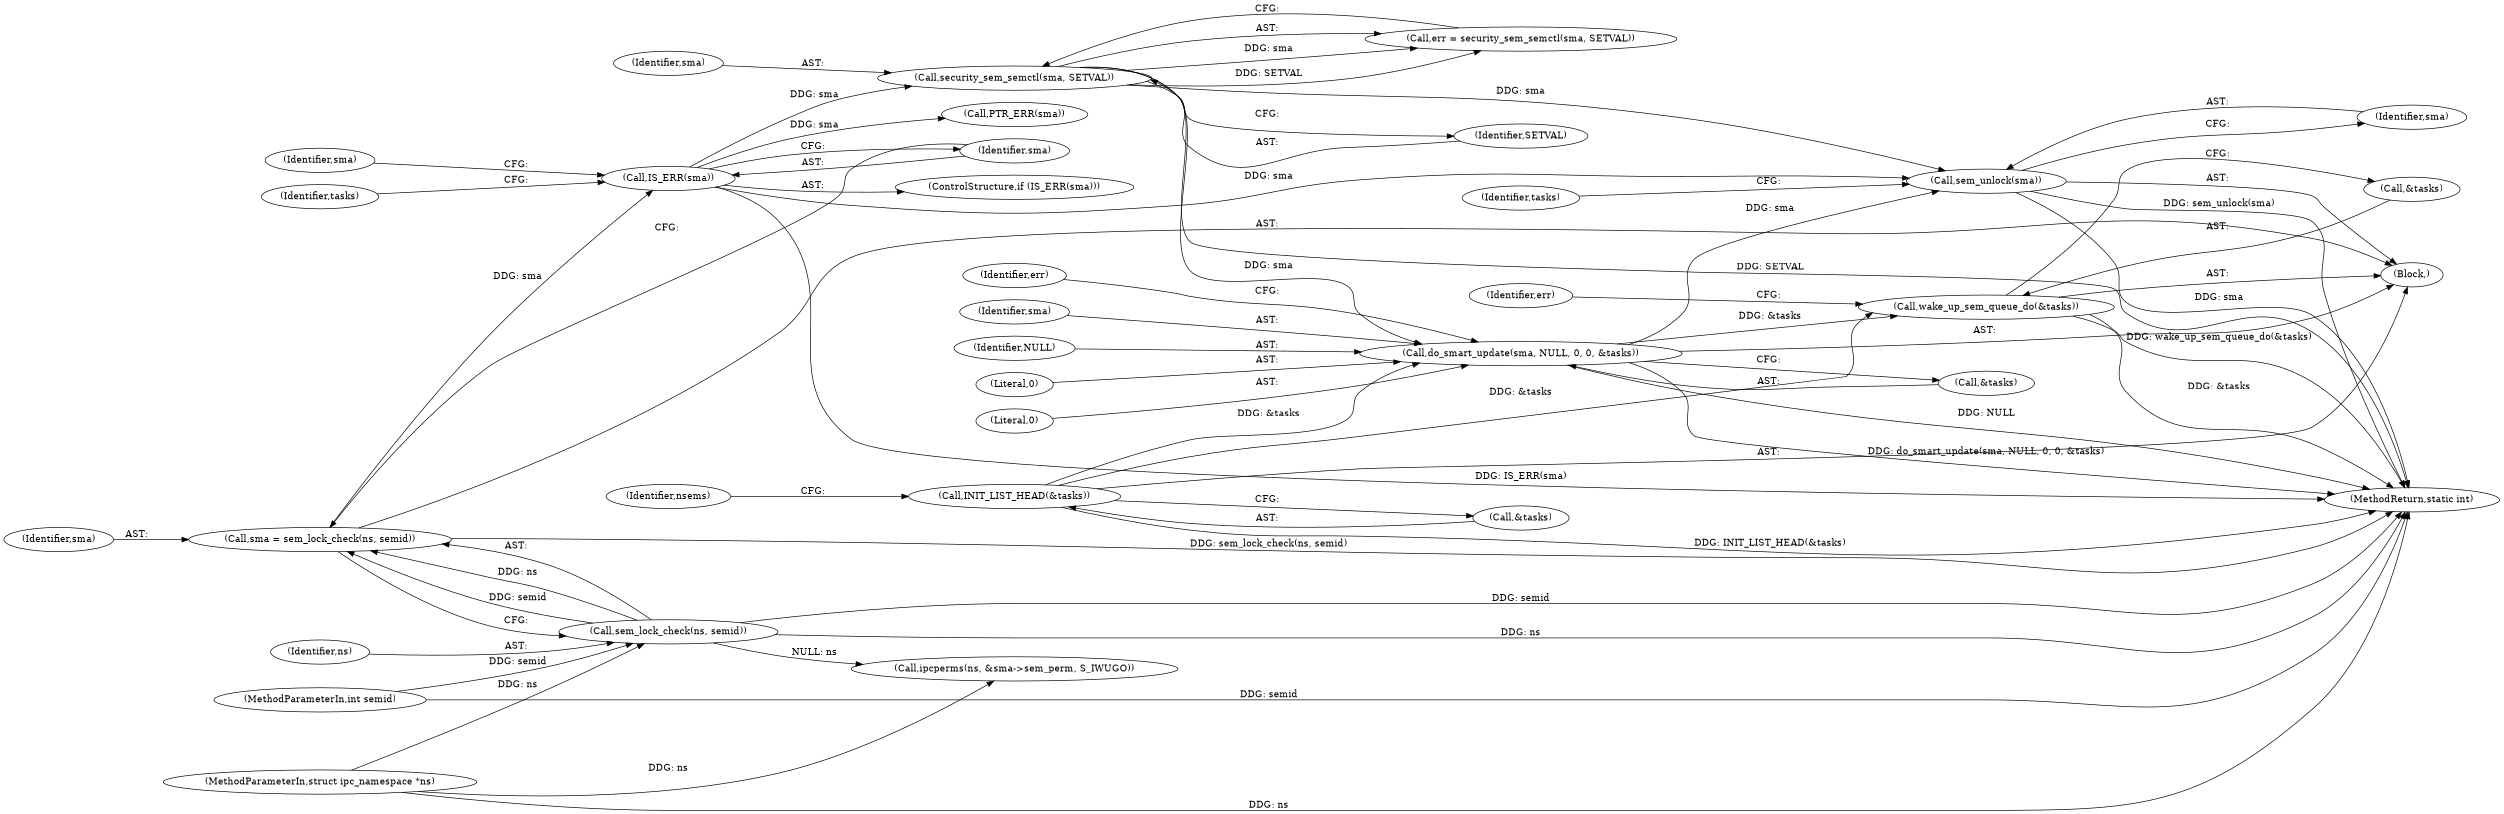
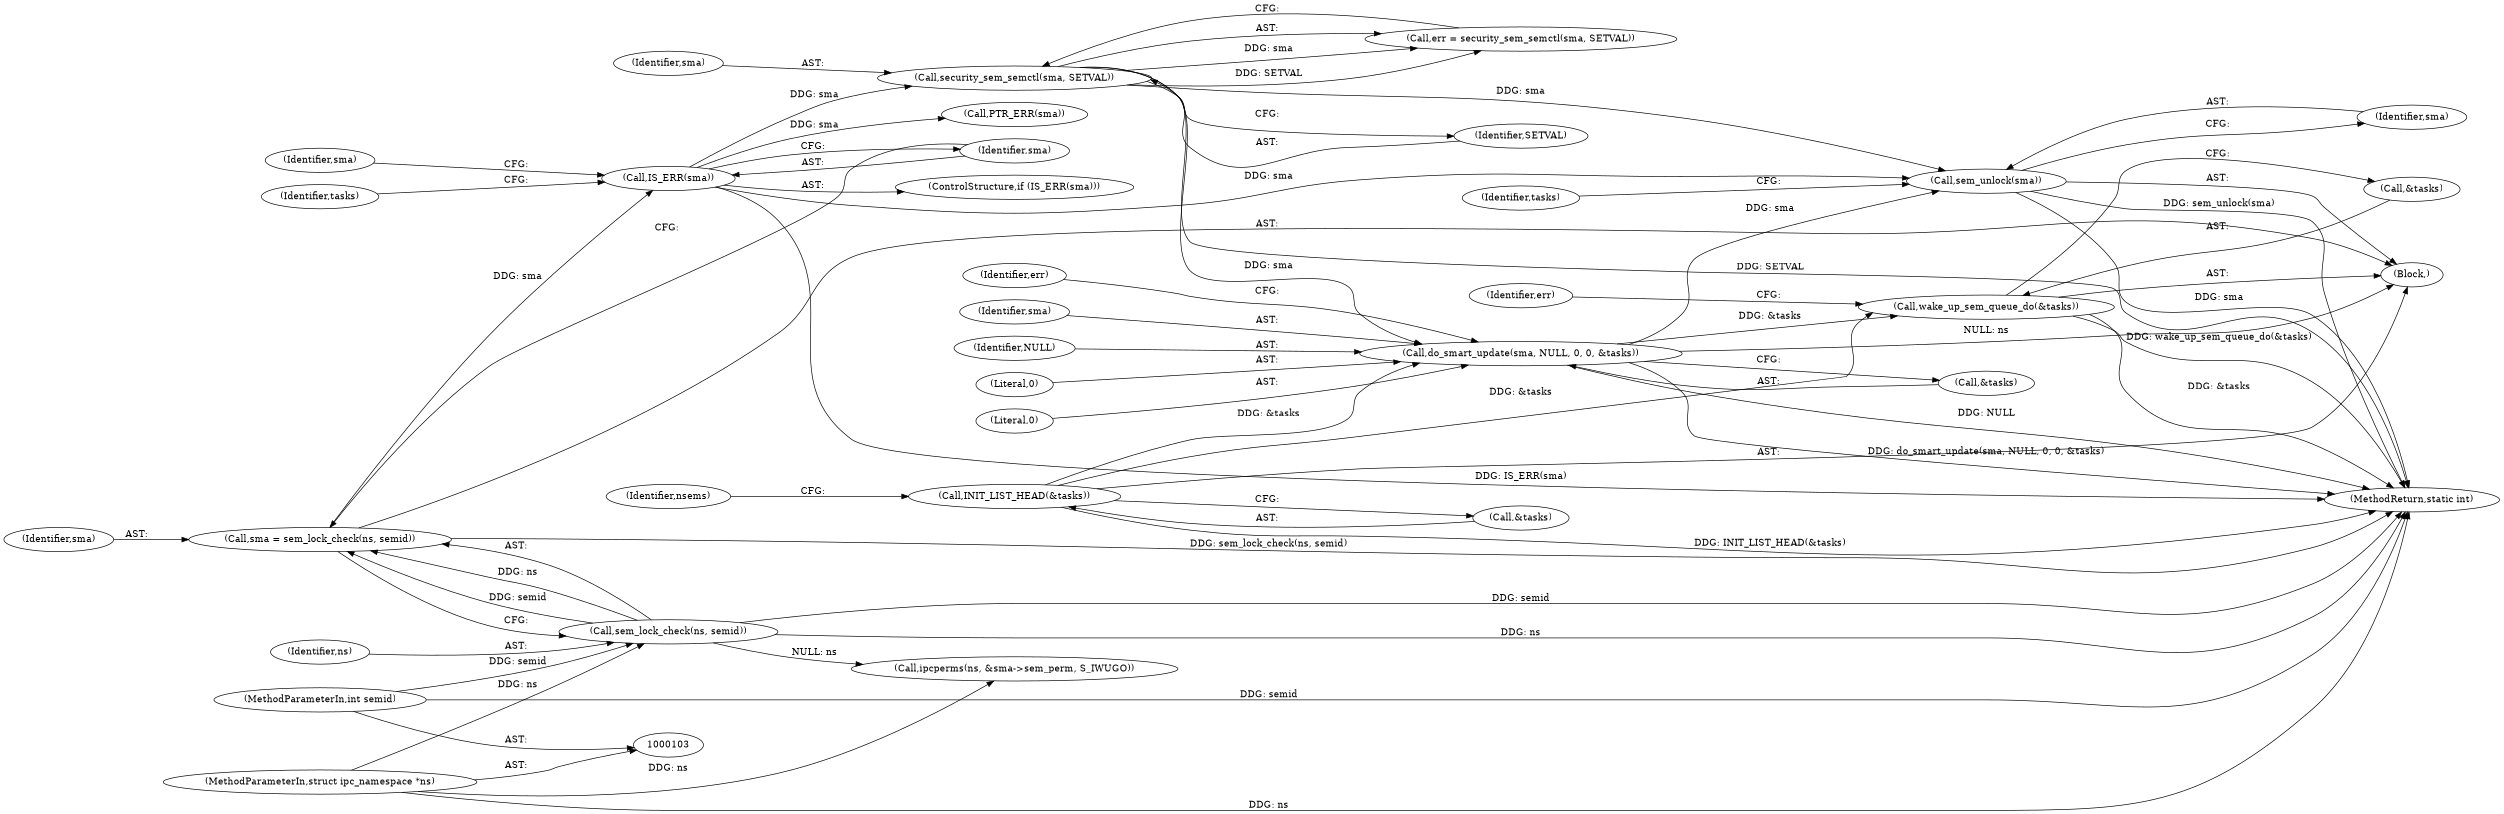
(1986, 330) -> (1986, 330)
none -> (668, 745)
